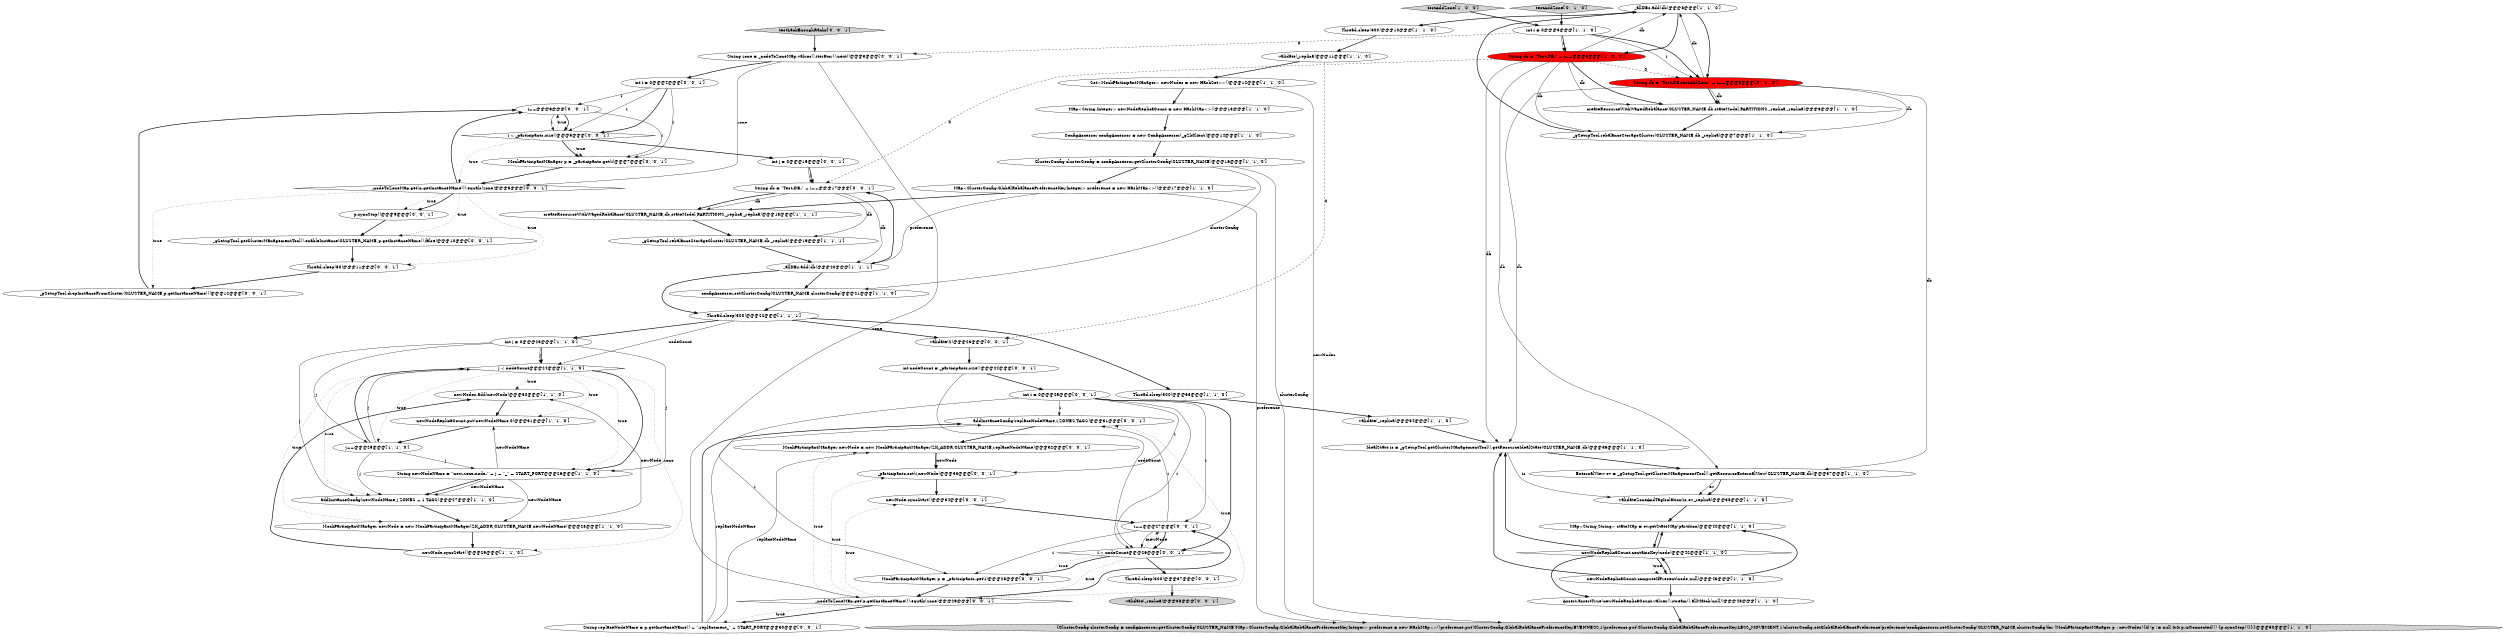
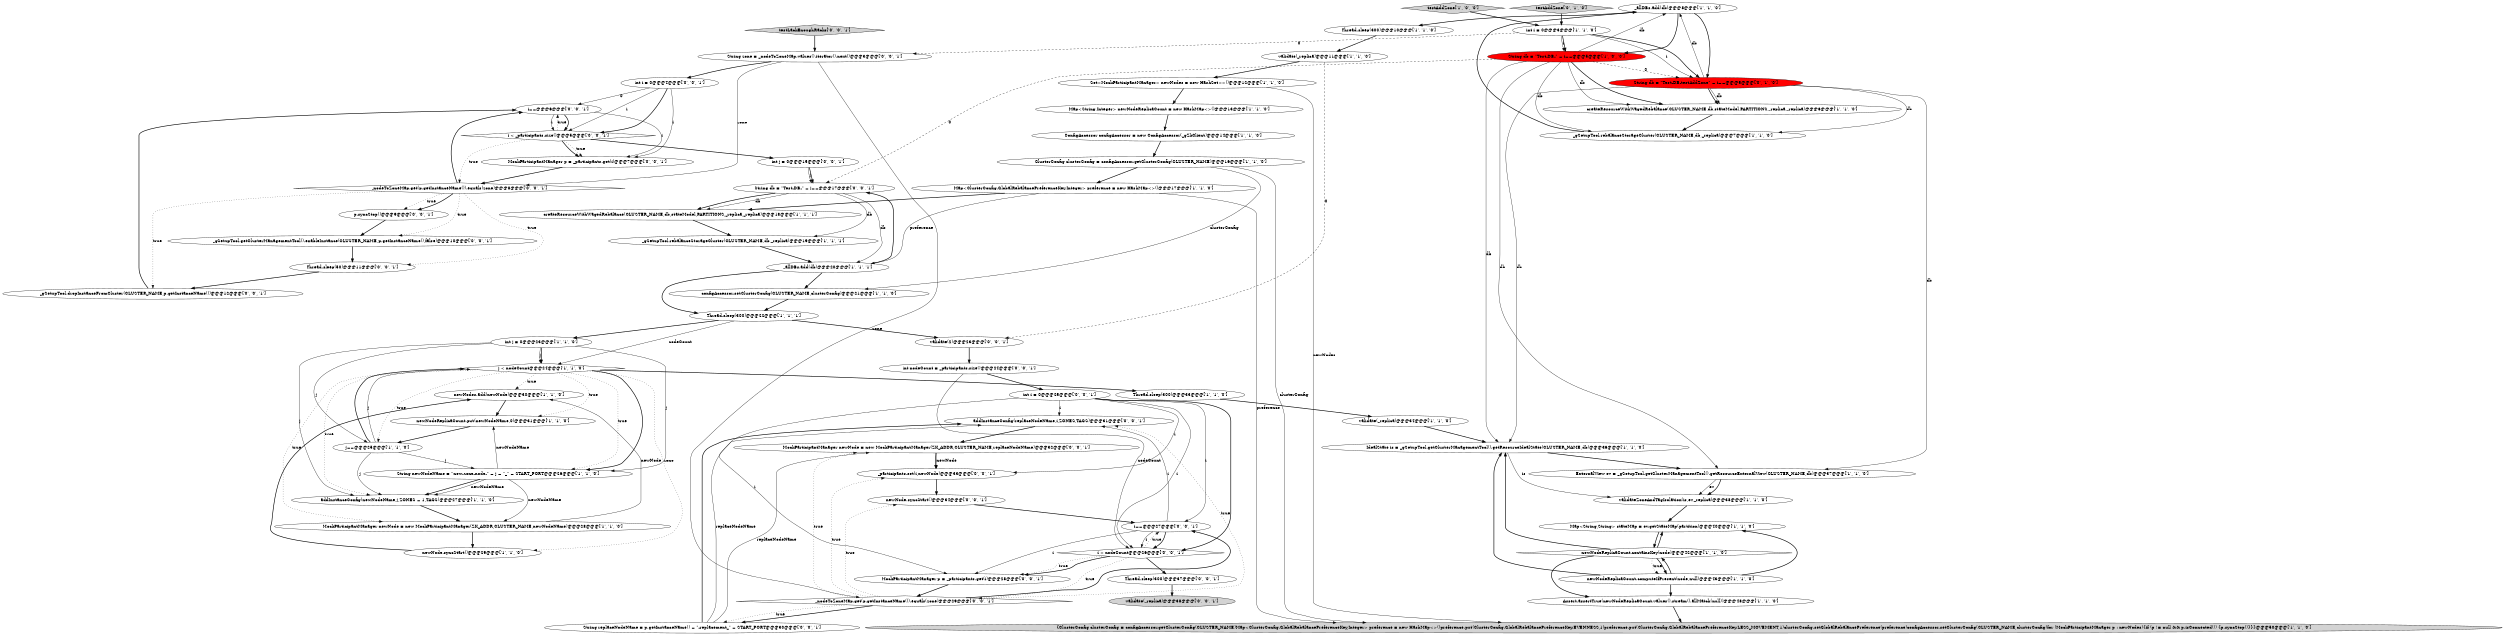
(621, 96) -> (621, 96)
(993, 332) -> (867, 378)
(1157, 540) -> (1157, 540)
